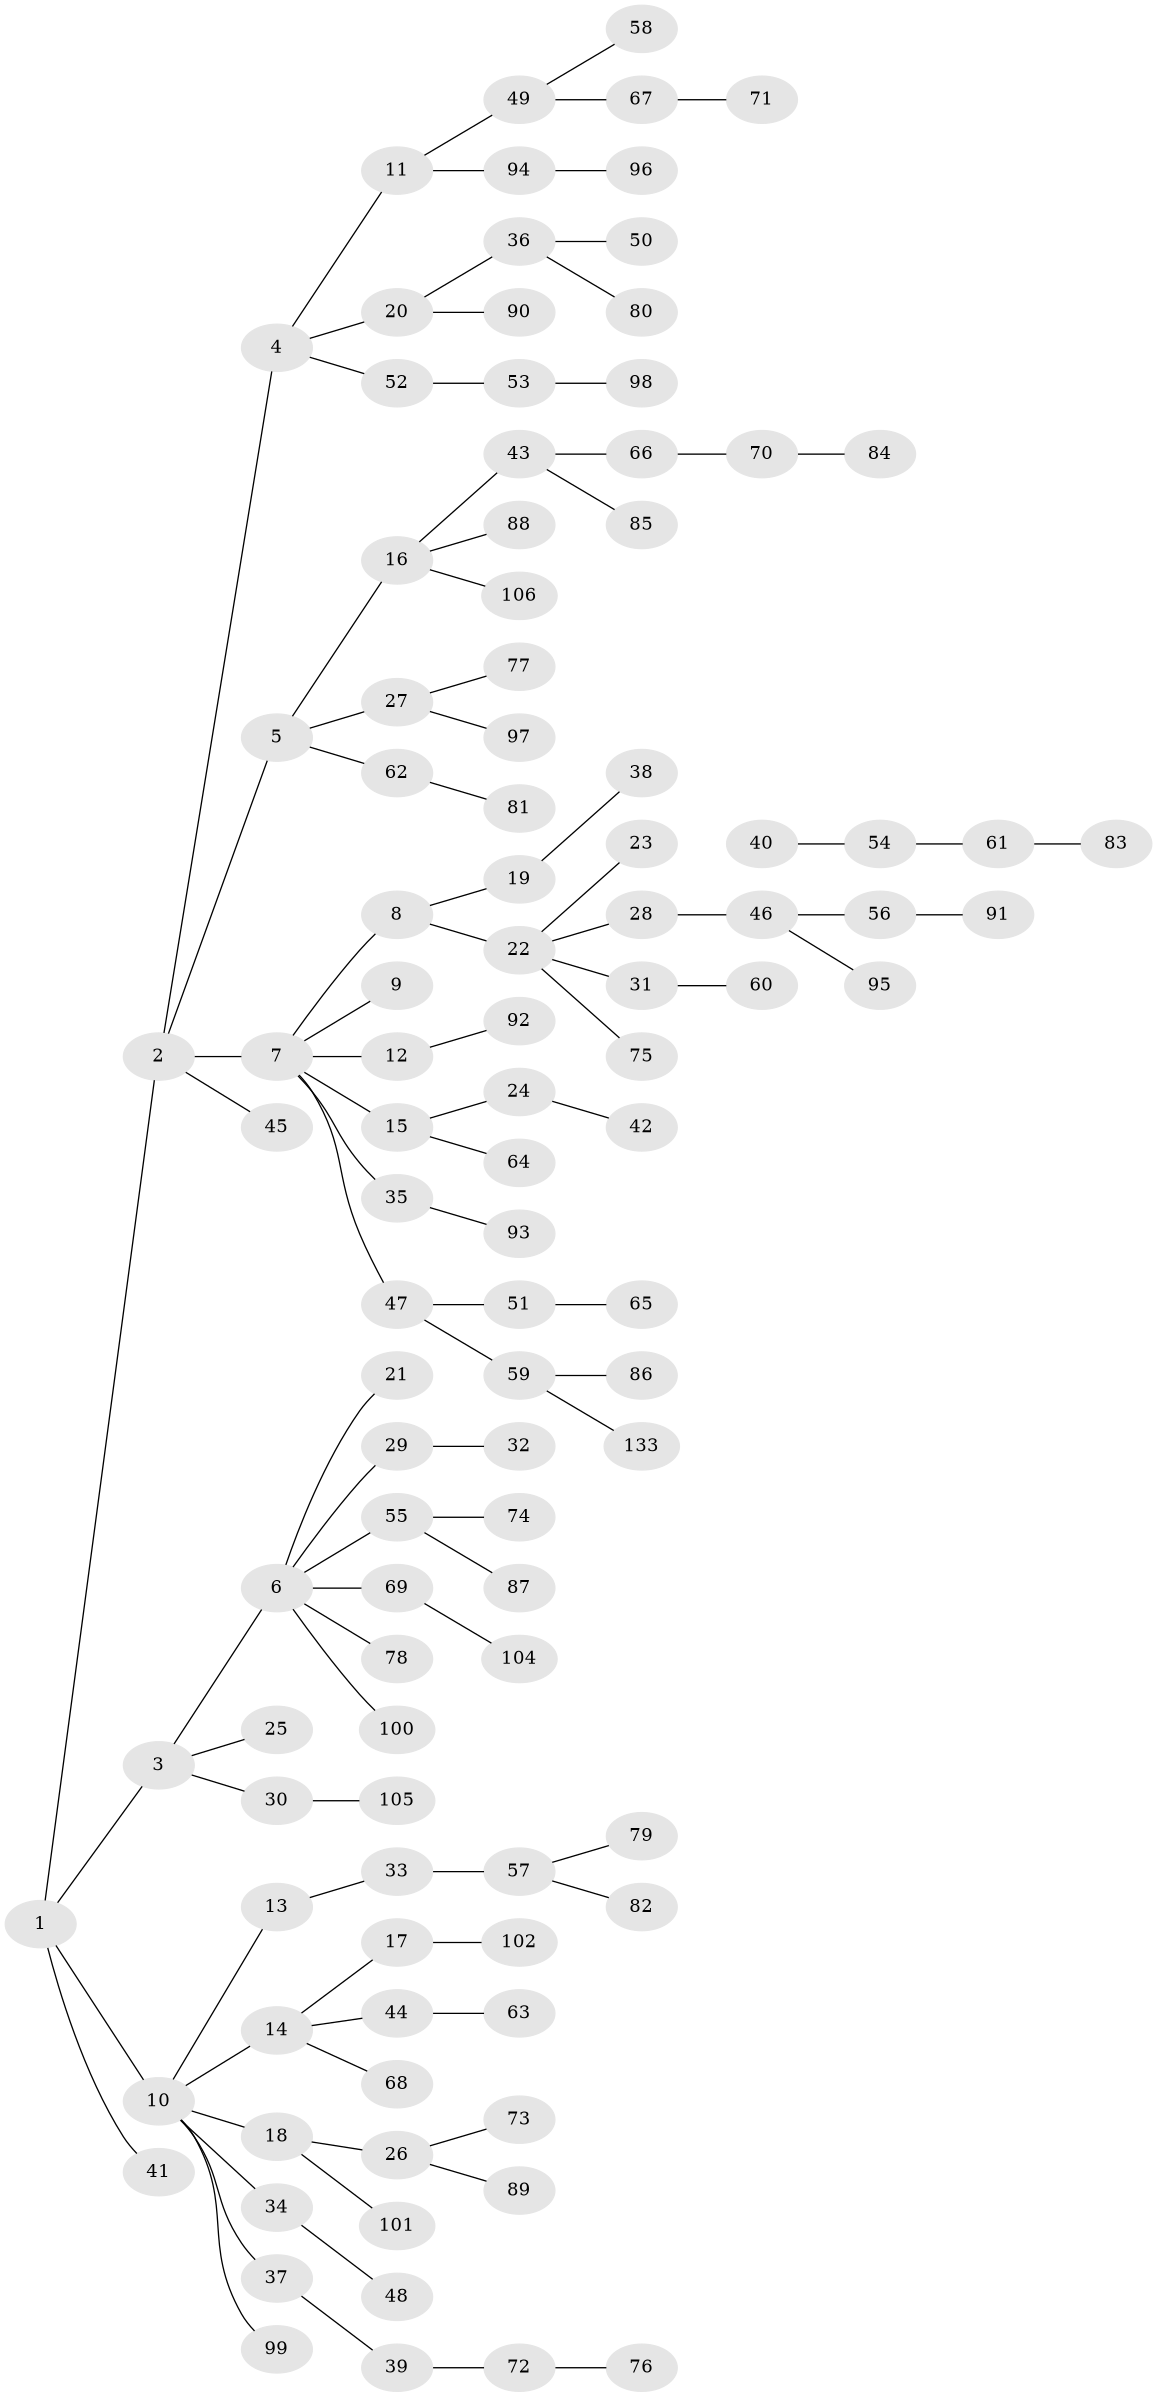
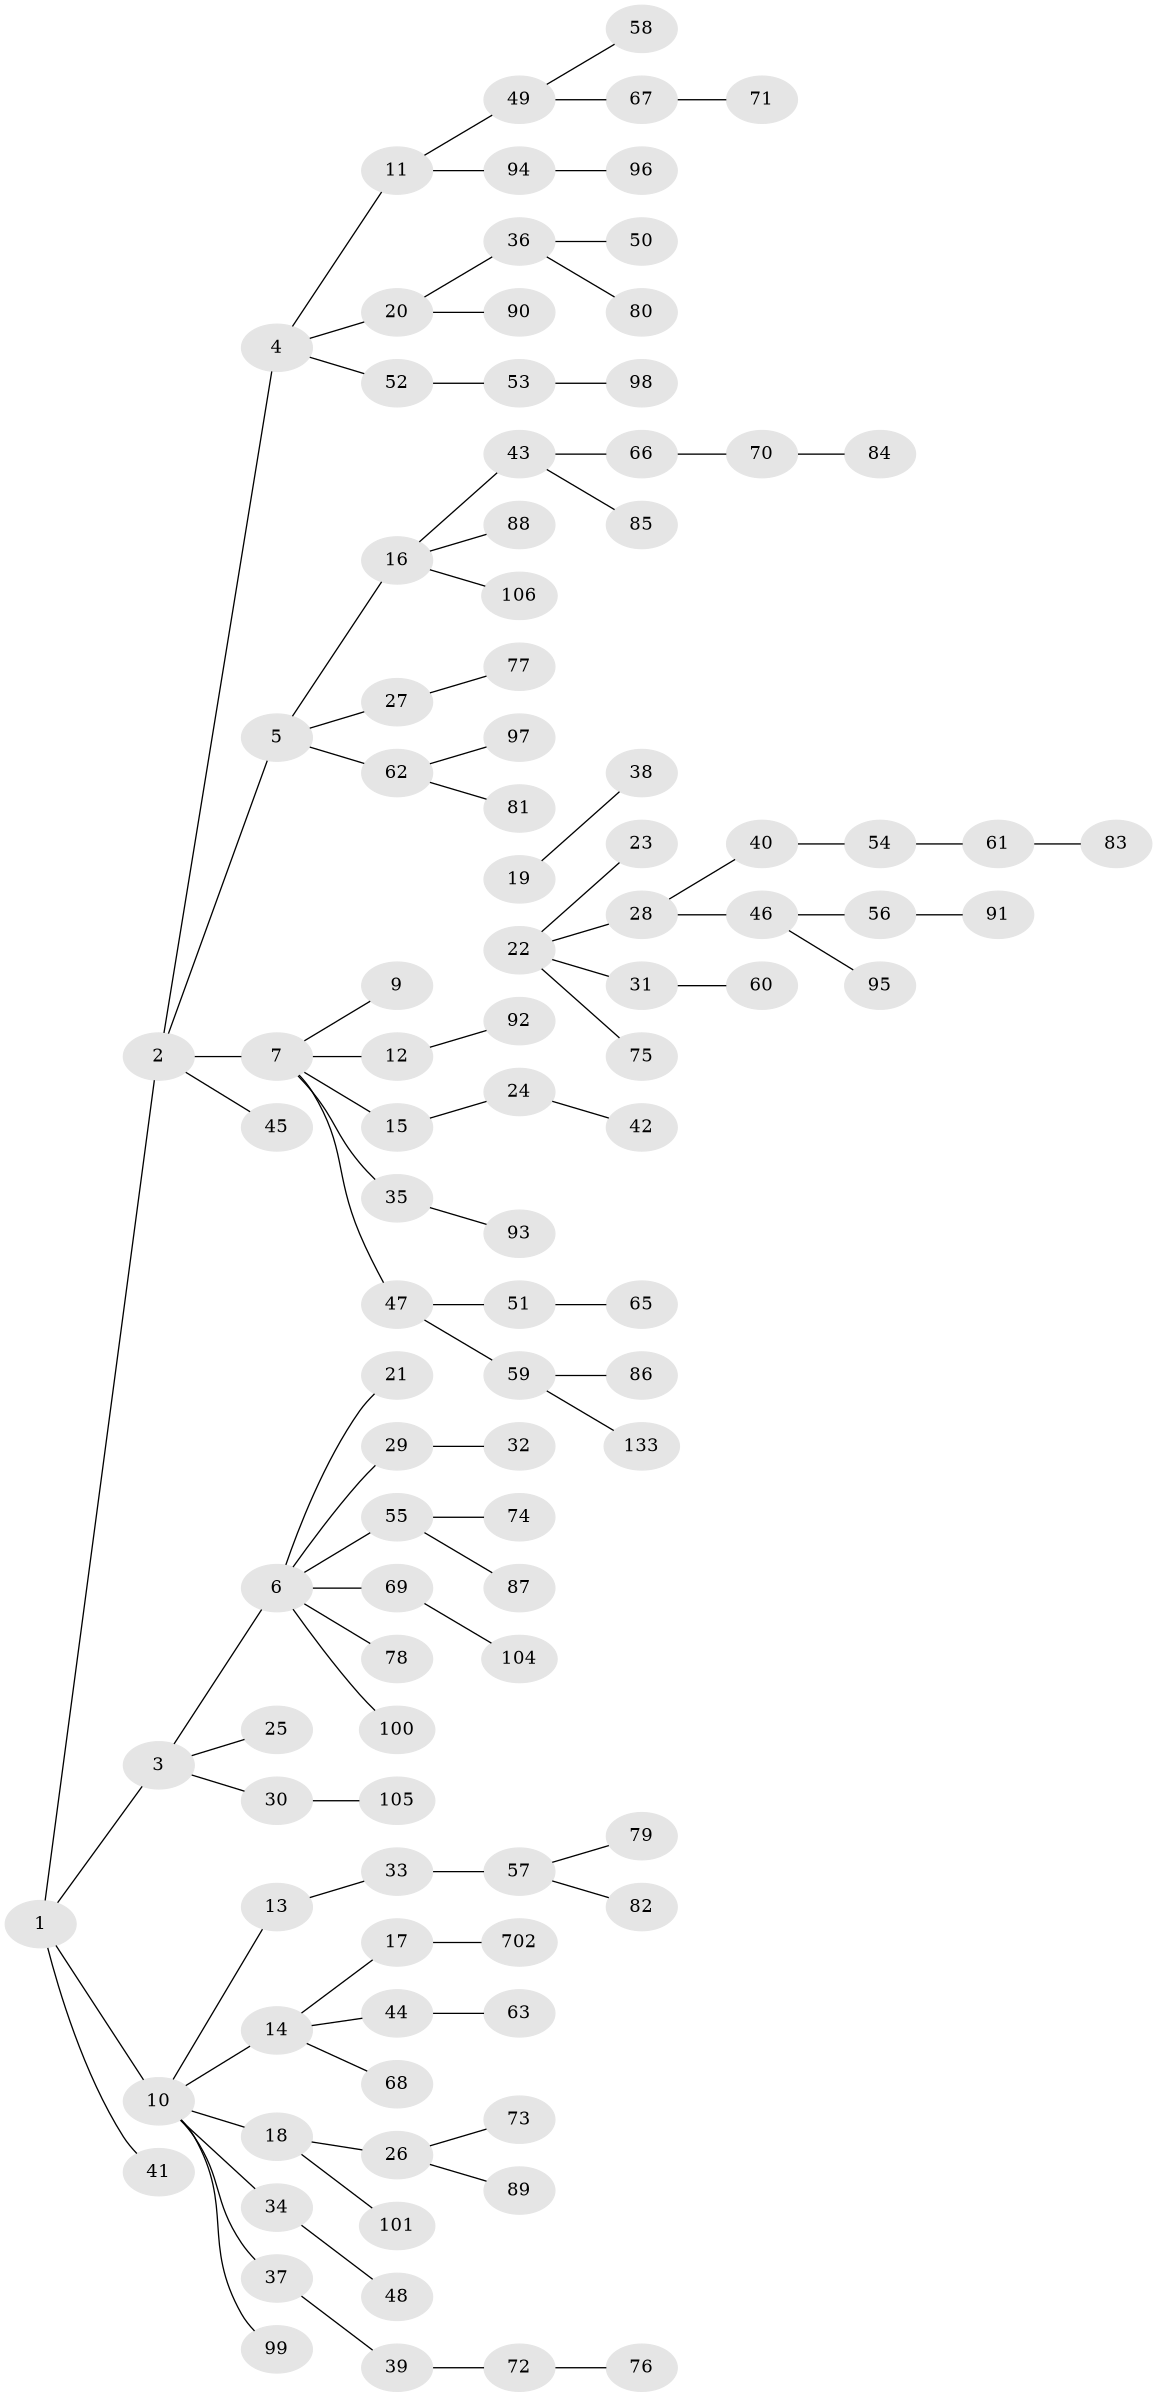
(458, 720) -> (458, 755)
none -> (702, 879)
(397, 915) -> none
(519, 1163) -> none
(519, 1942) -> (519, 1942)
